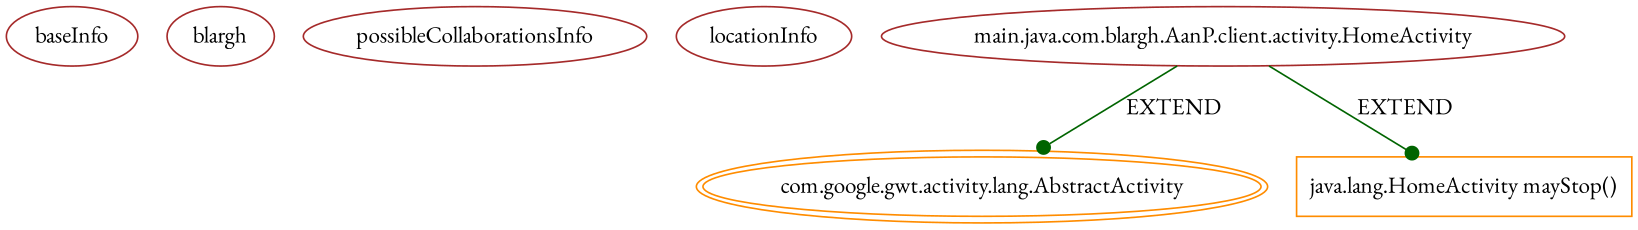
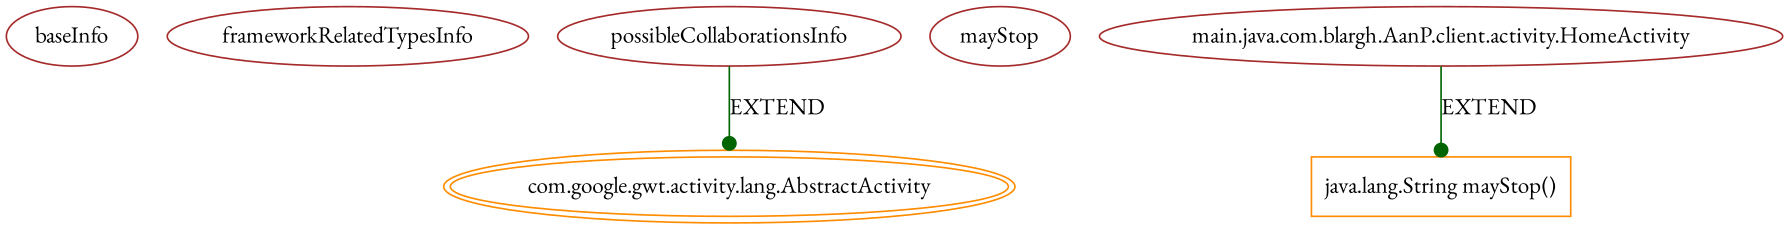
(221, 36) -> (348, 36)
(764, 36) -> (1000, 36)
(1113, 105) -> (729, 101)
(1464, 187) -> (1441, 187)
